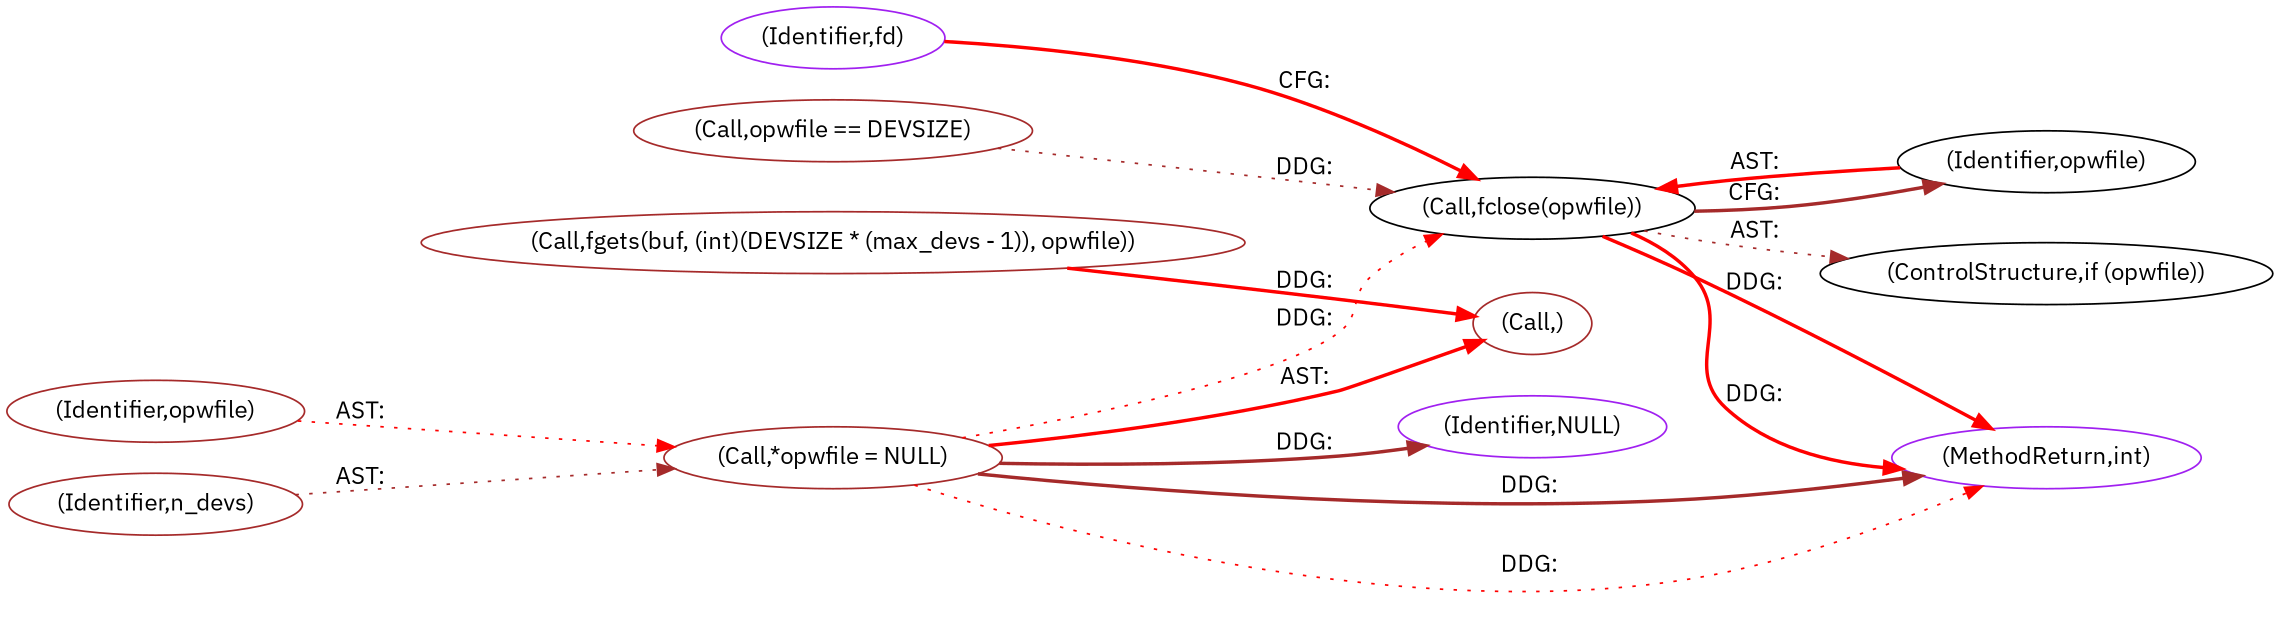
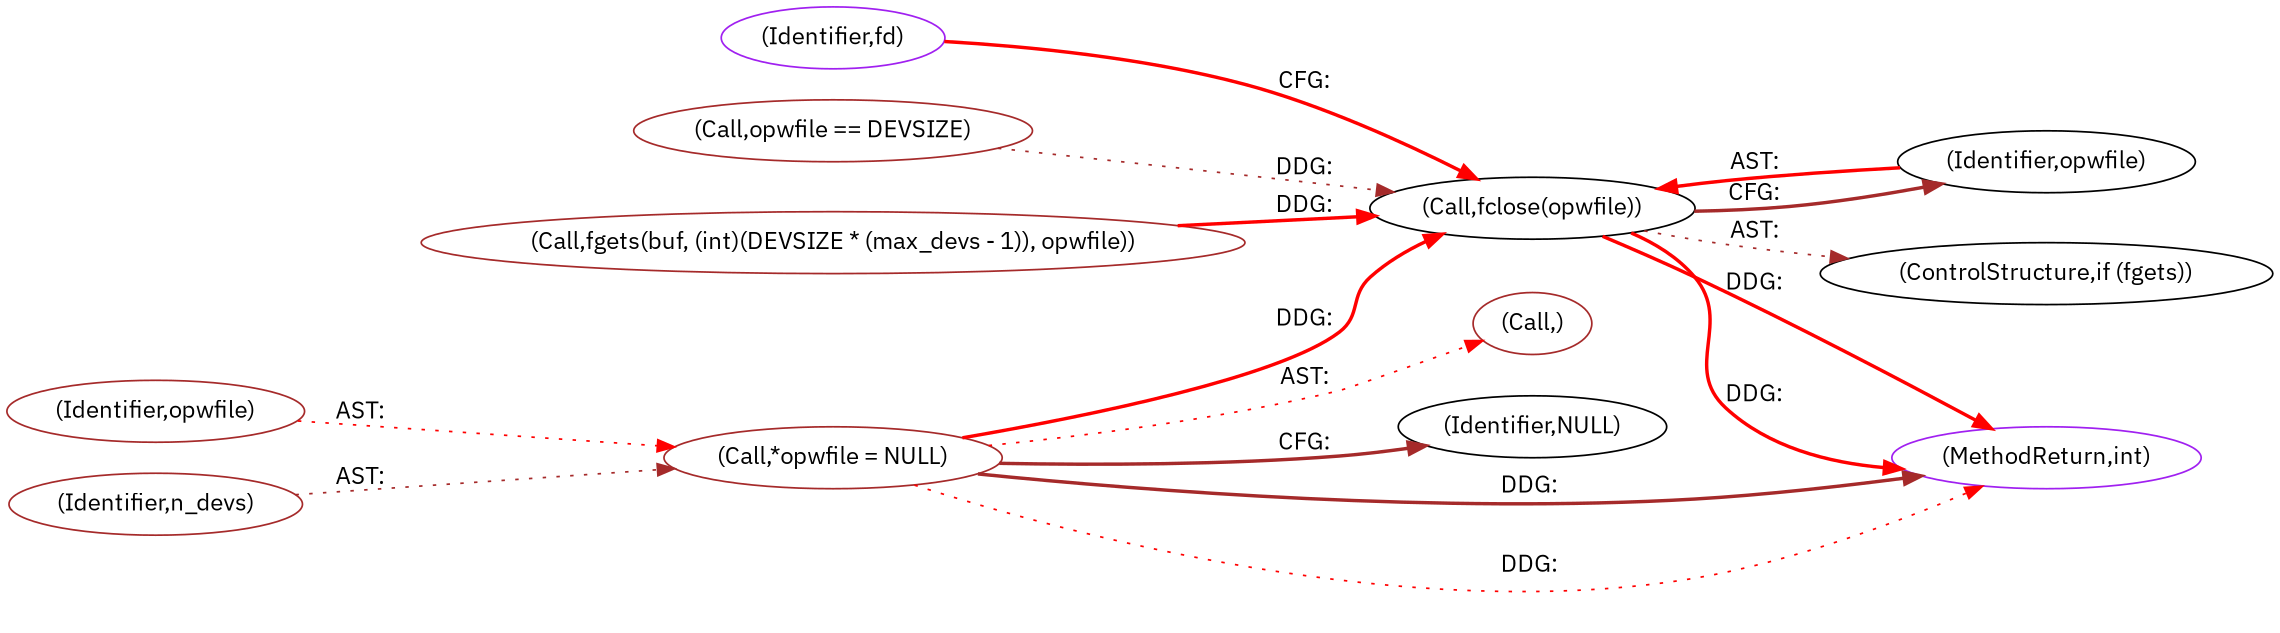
(2047, 274) -> (2047, 274)
(1262, 290) -> (1268, 221)
(1219, 382) -> (1219, 382)
(1231, 413) -> (1231, 413)
(1532, 427) -> (1532, 427)
(1307, 443) -> (1307, 443)
